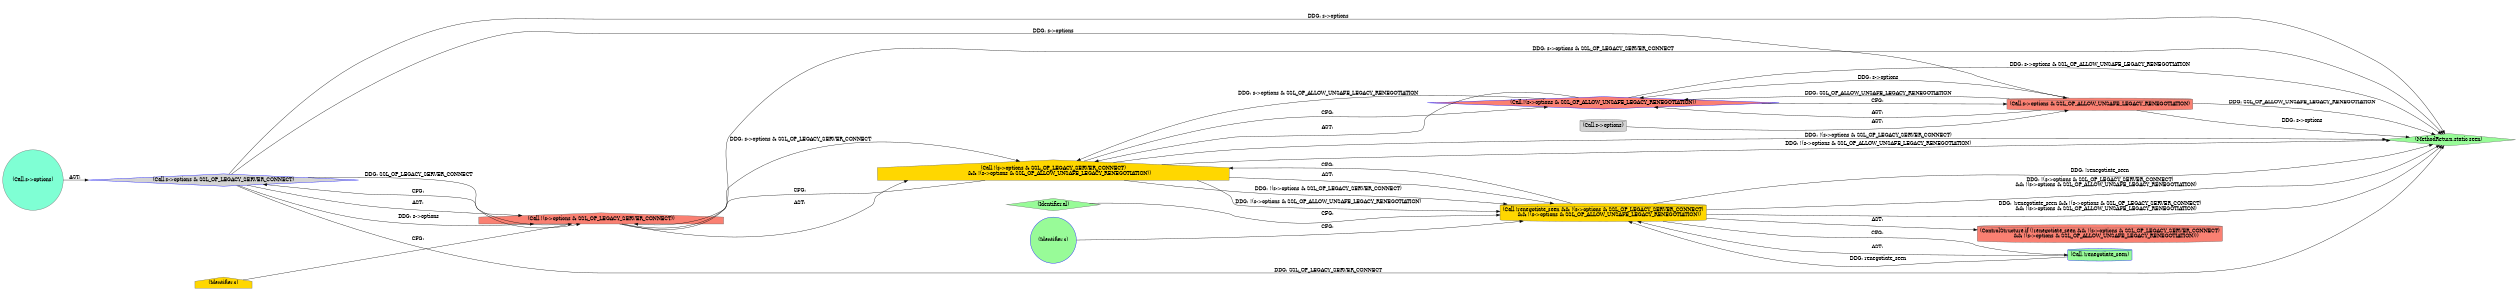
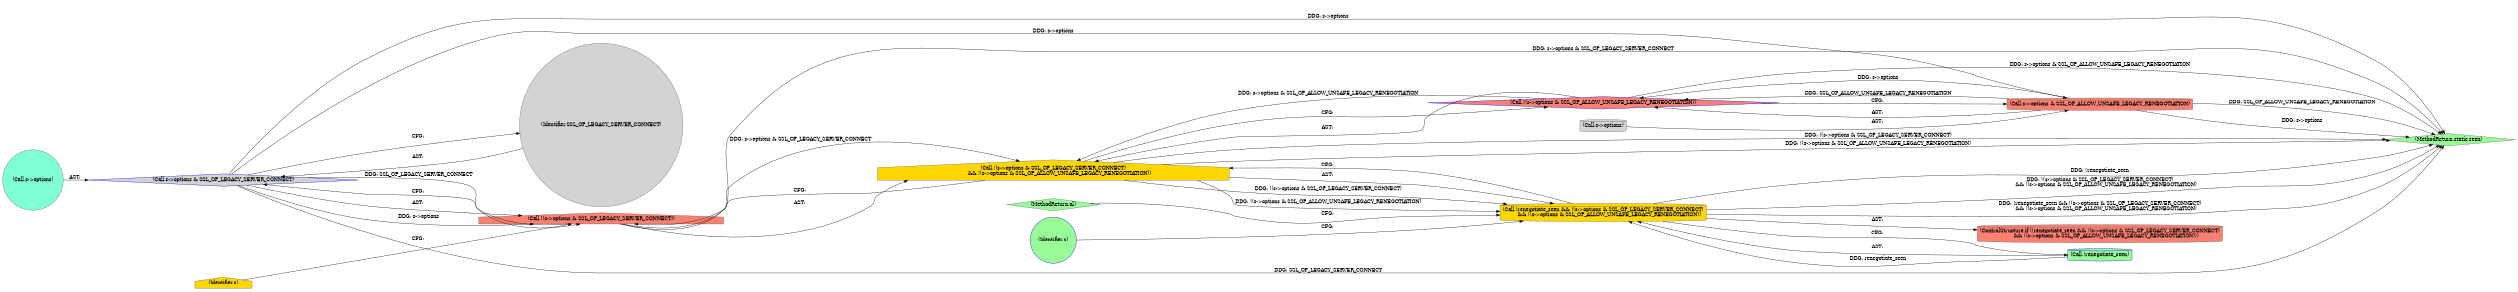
none -> (601, 125)
(1053, 205) -> (1053, 205)
